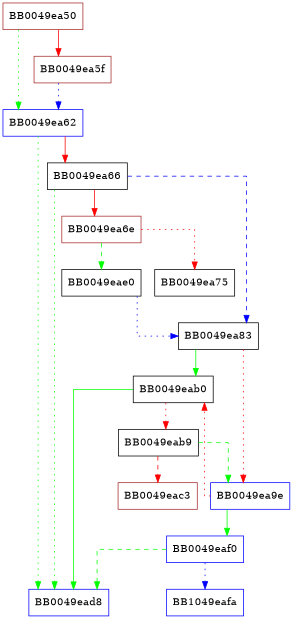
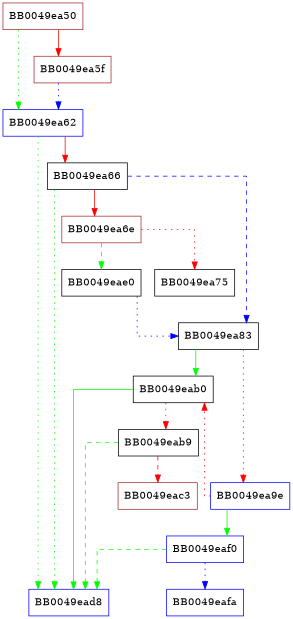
(228, 444) -> (85, 496)
(205, 603) -> (205, 603)
